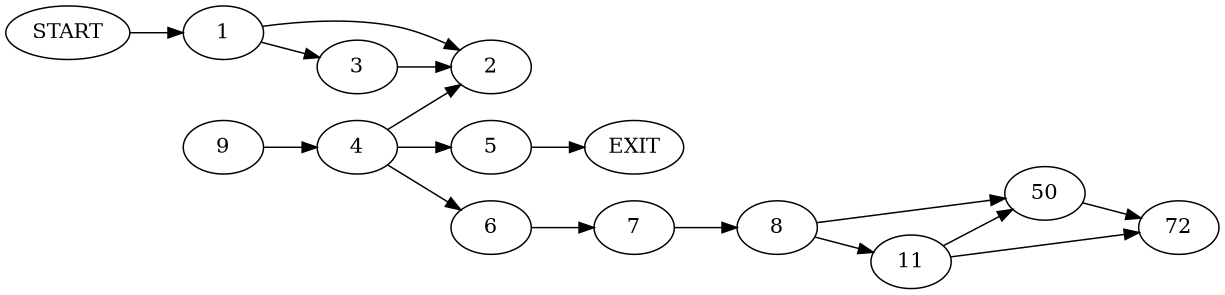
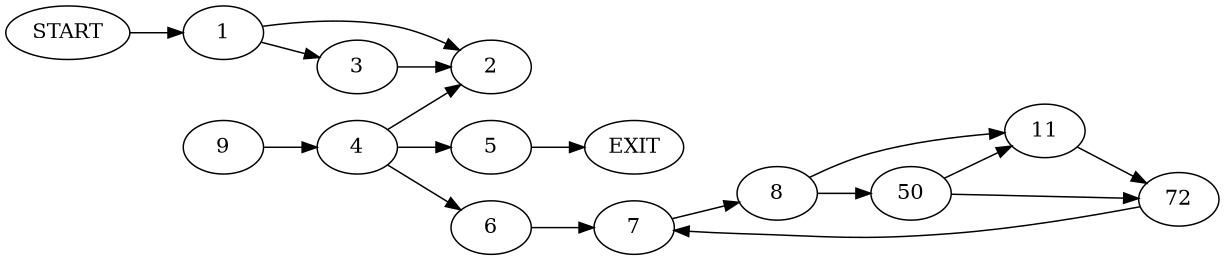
(971, 231) -> (971, 165)
none -> (915, 236)
